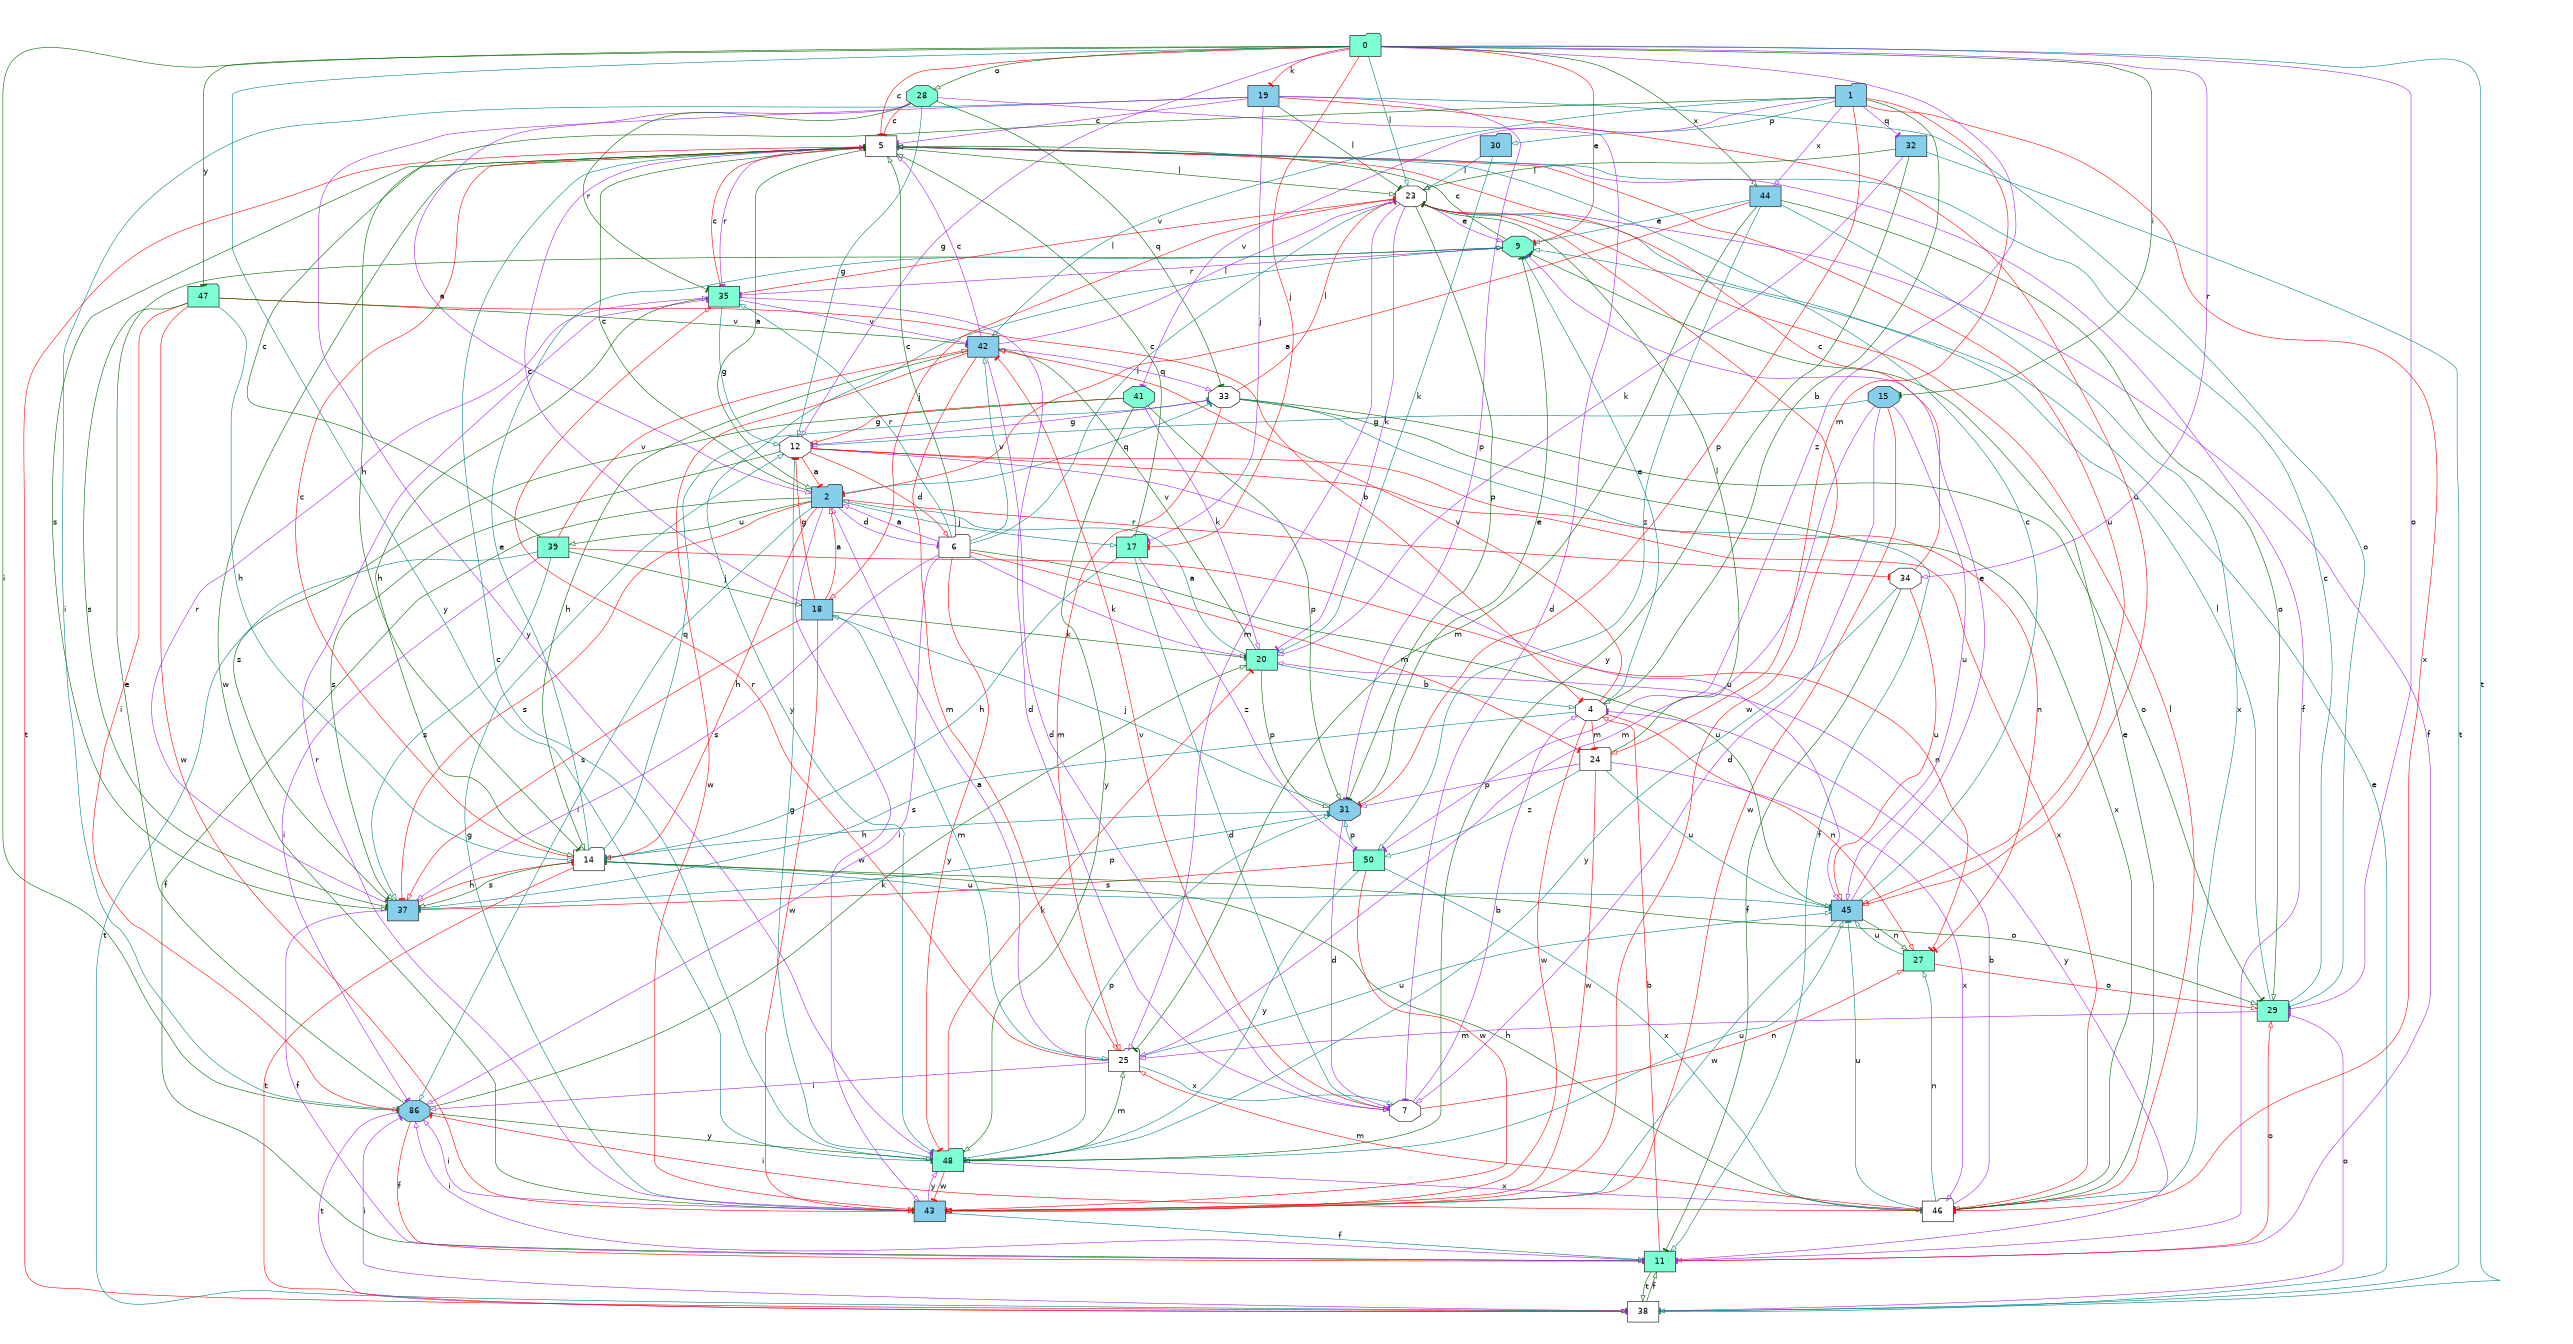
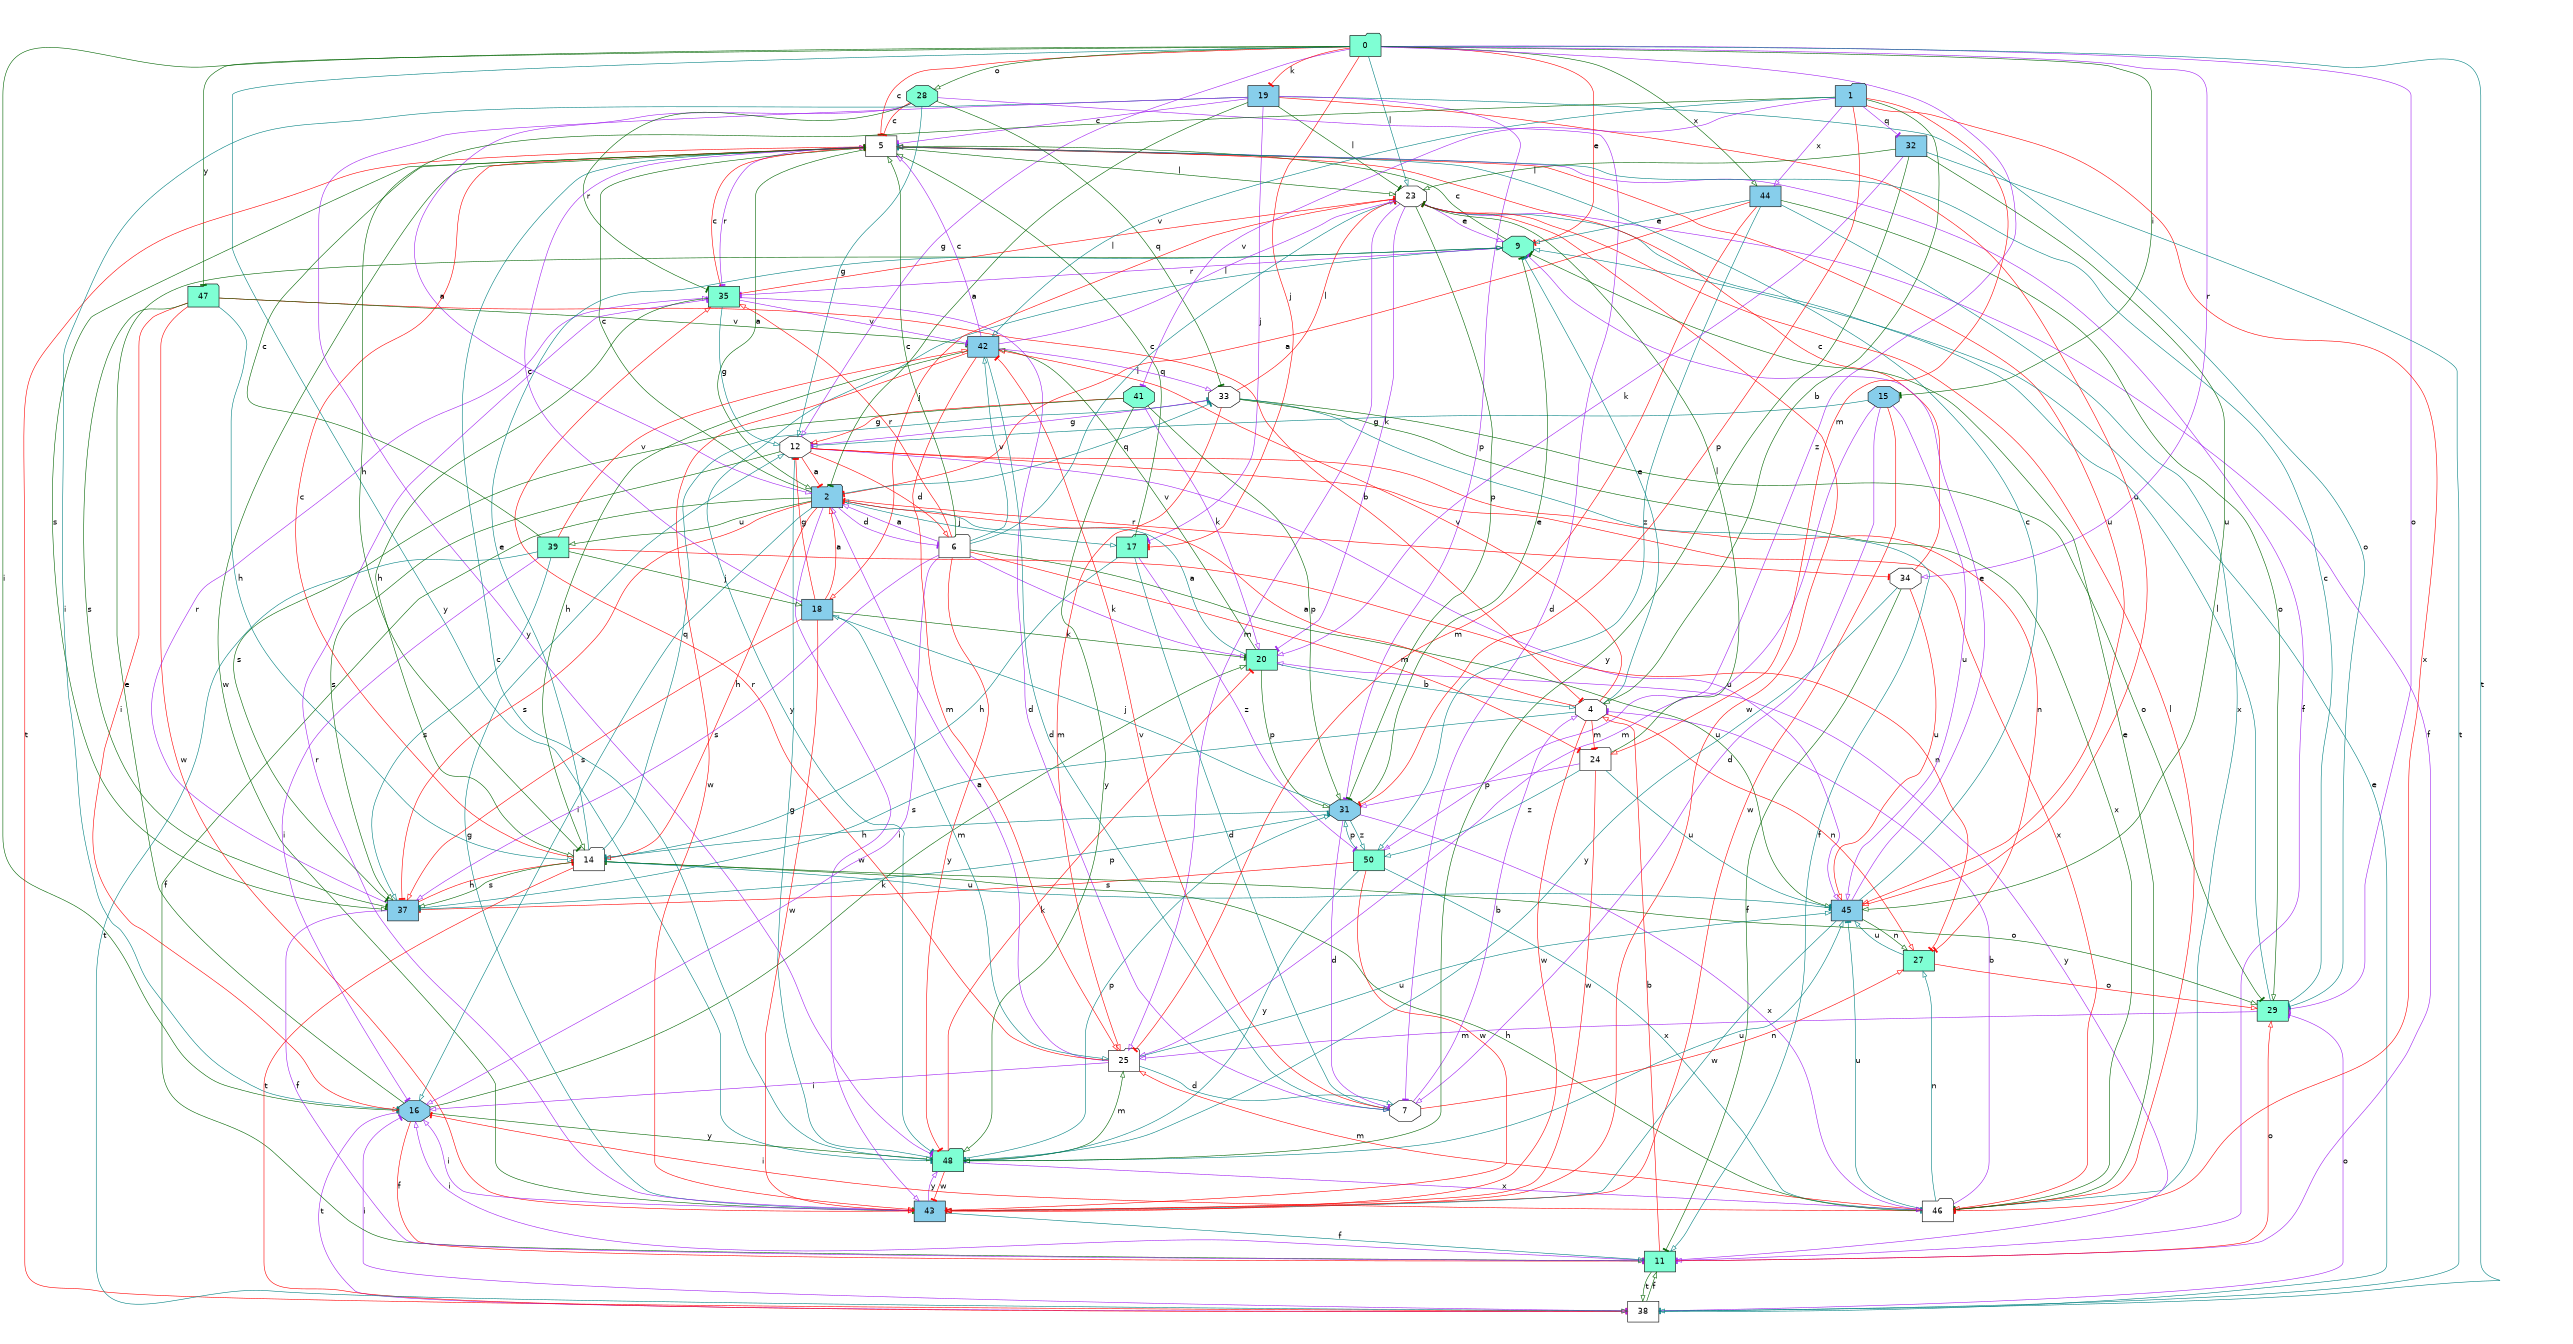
(1496, 146) -> none
none -> (1013, 243)
(1945, 313) -> (1945, 313)
(869, 404) -> (874, 410)
none -> (1222, 563)
none -> (2219, 571)
(1452, 632) -> (1452, 632)
(1083, 796) -> (1083, 796)
none -> (1356, 833)
(1903, 870) -> (1688, 958)
(1195, 1086) -> (1195, 1086)
(414, 1111) -> (414, 1111)
